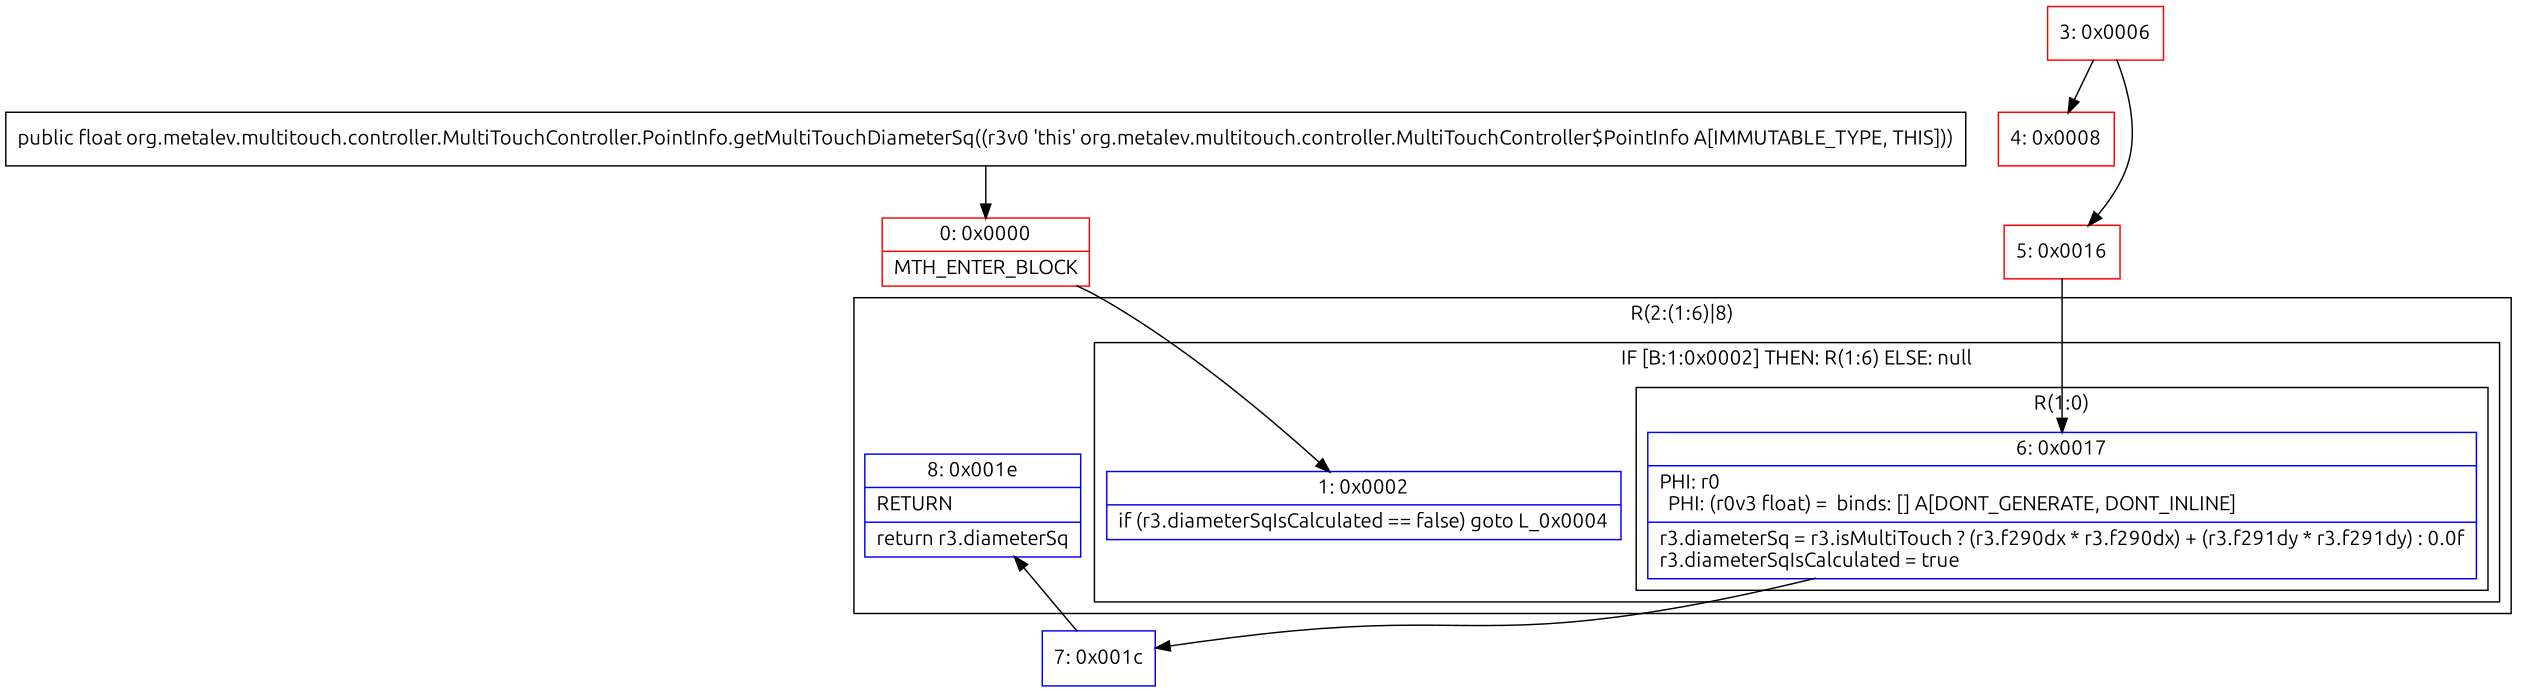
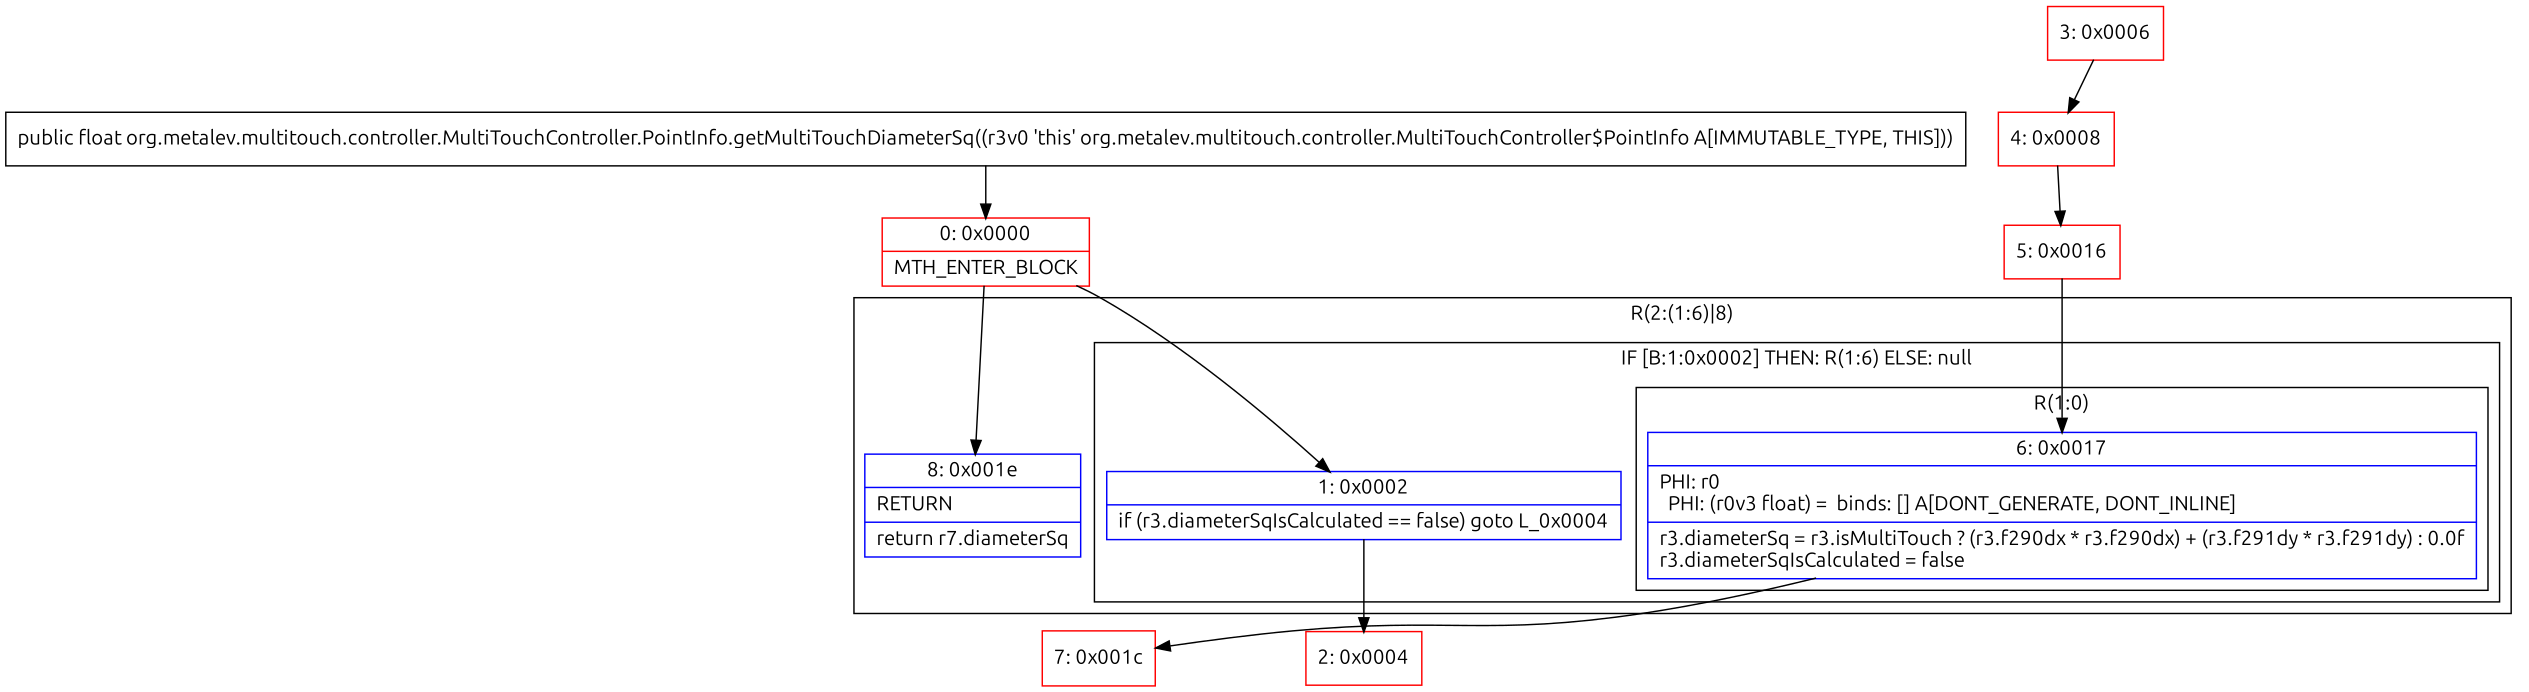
(2132, 141) -> (2059, 188)
(973, 539) -> (973, 539)
(1810, 561) -> (1812, 561)
(1051, 600) -> (980, 363)
(1099, 658) -> (1099, 658)
none -> (1364, 658)
